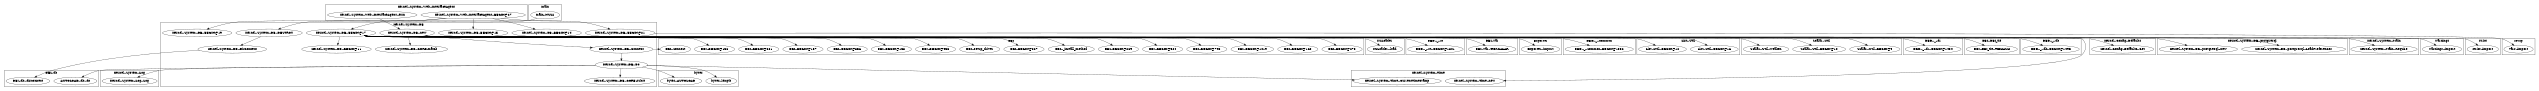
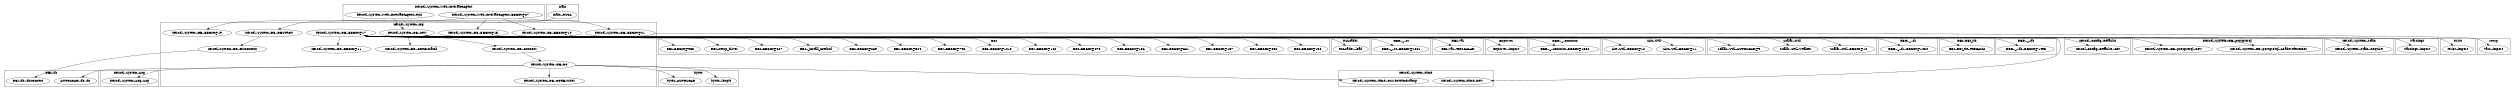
(399, 21) -> none
(675, 49) -> none
(1714, 49) -> (1680, 49)
(1875, 49) -> (1739, 49)
